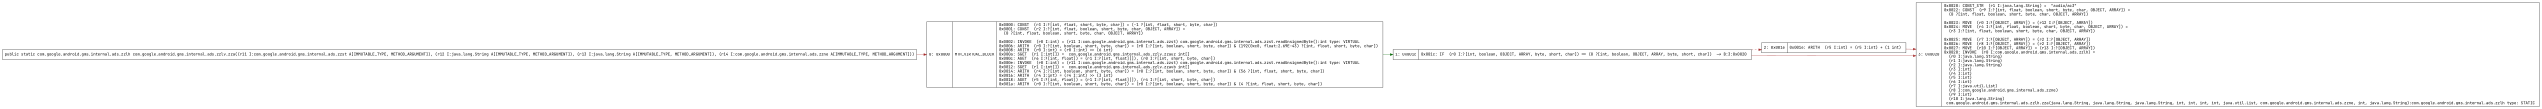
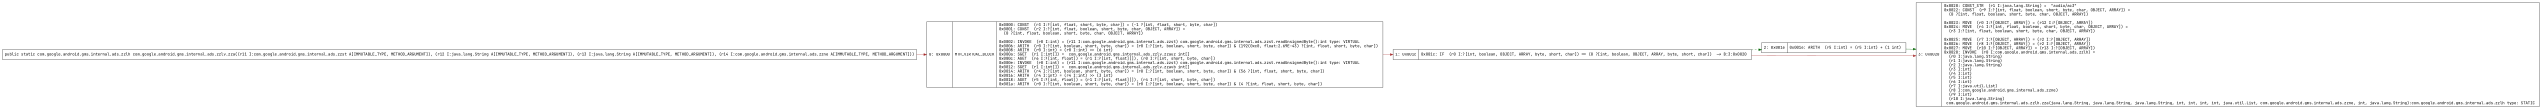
(1910, 49) -> (1910, 49)
(1755, 50) -> (1755, 50)
(1387, 55) -> (1387, 55)
